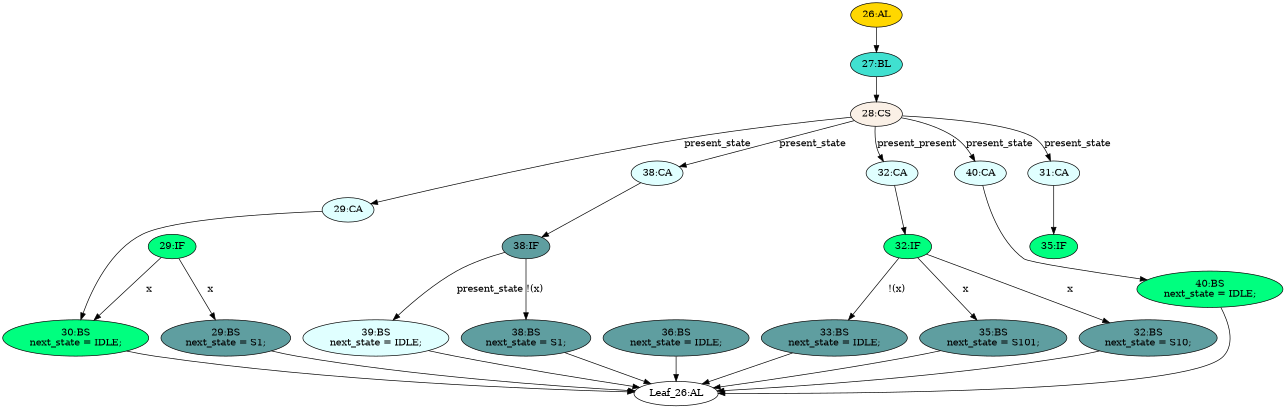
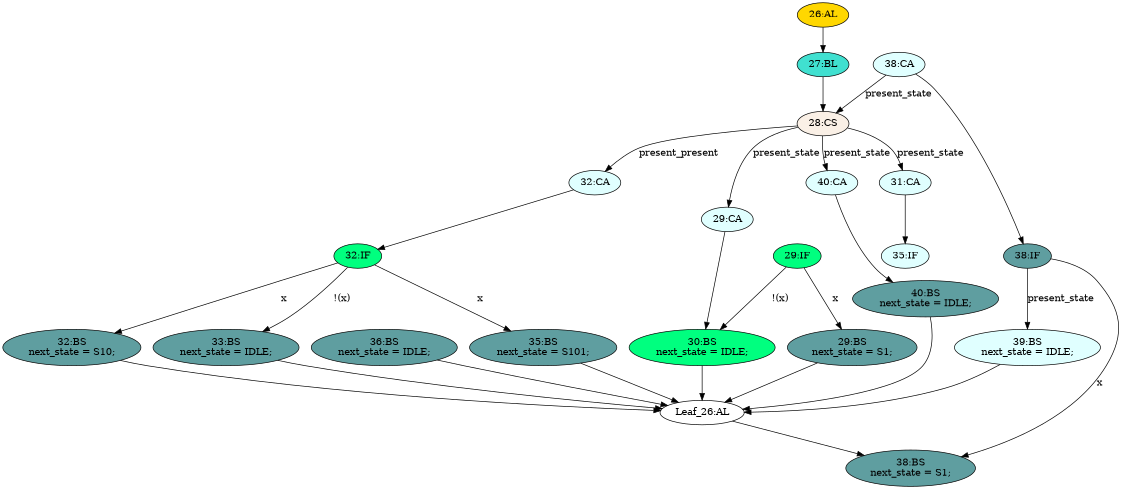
(770, 143) -> (864, 92)
(1054, 247) -> (905, 256)
(149, 289) -> (780, 299)
(534, 289) -> (1100, 383)
(1210, 289) -> (926, 299)
(605, 367) -> (795, 437)
